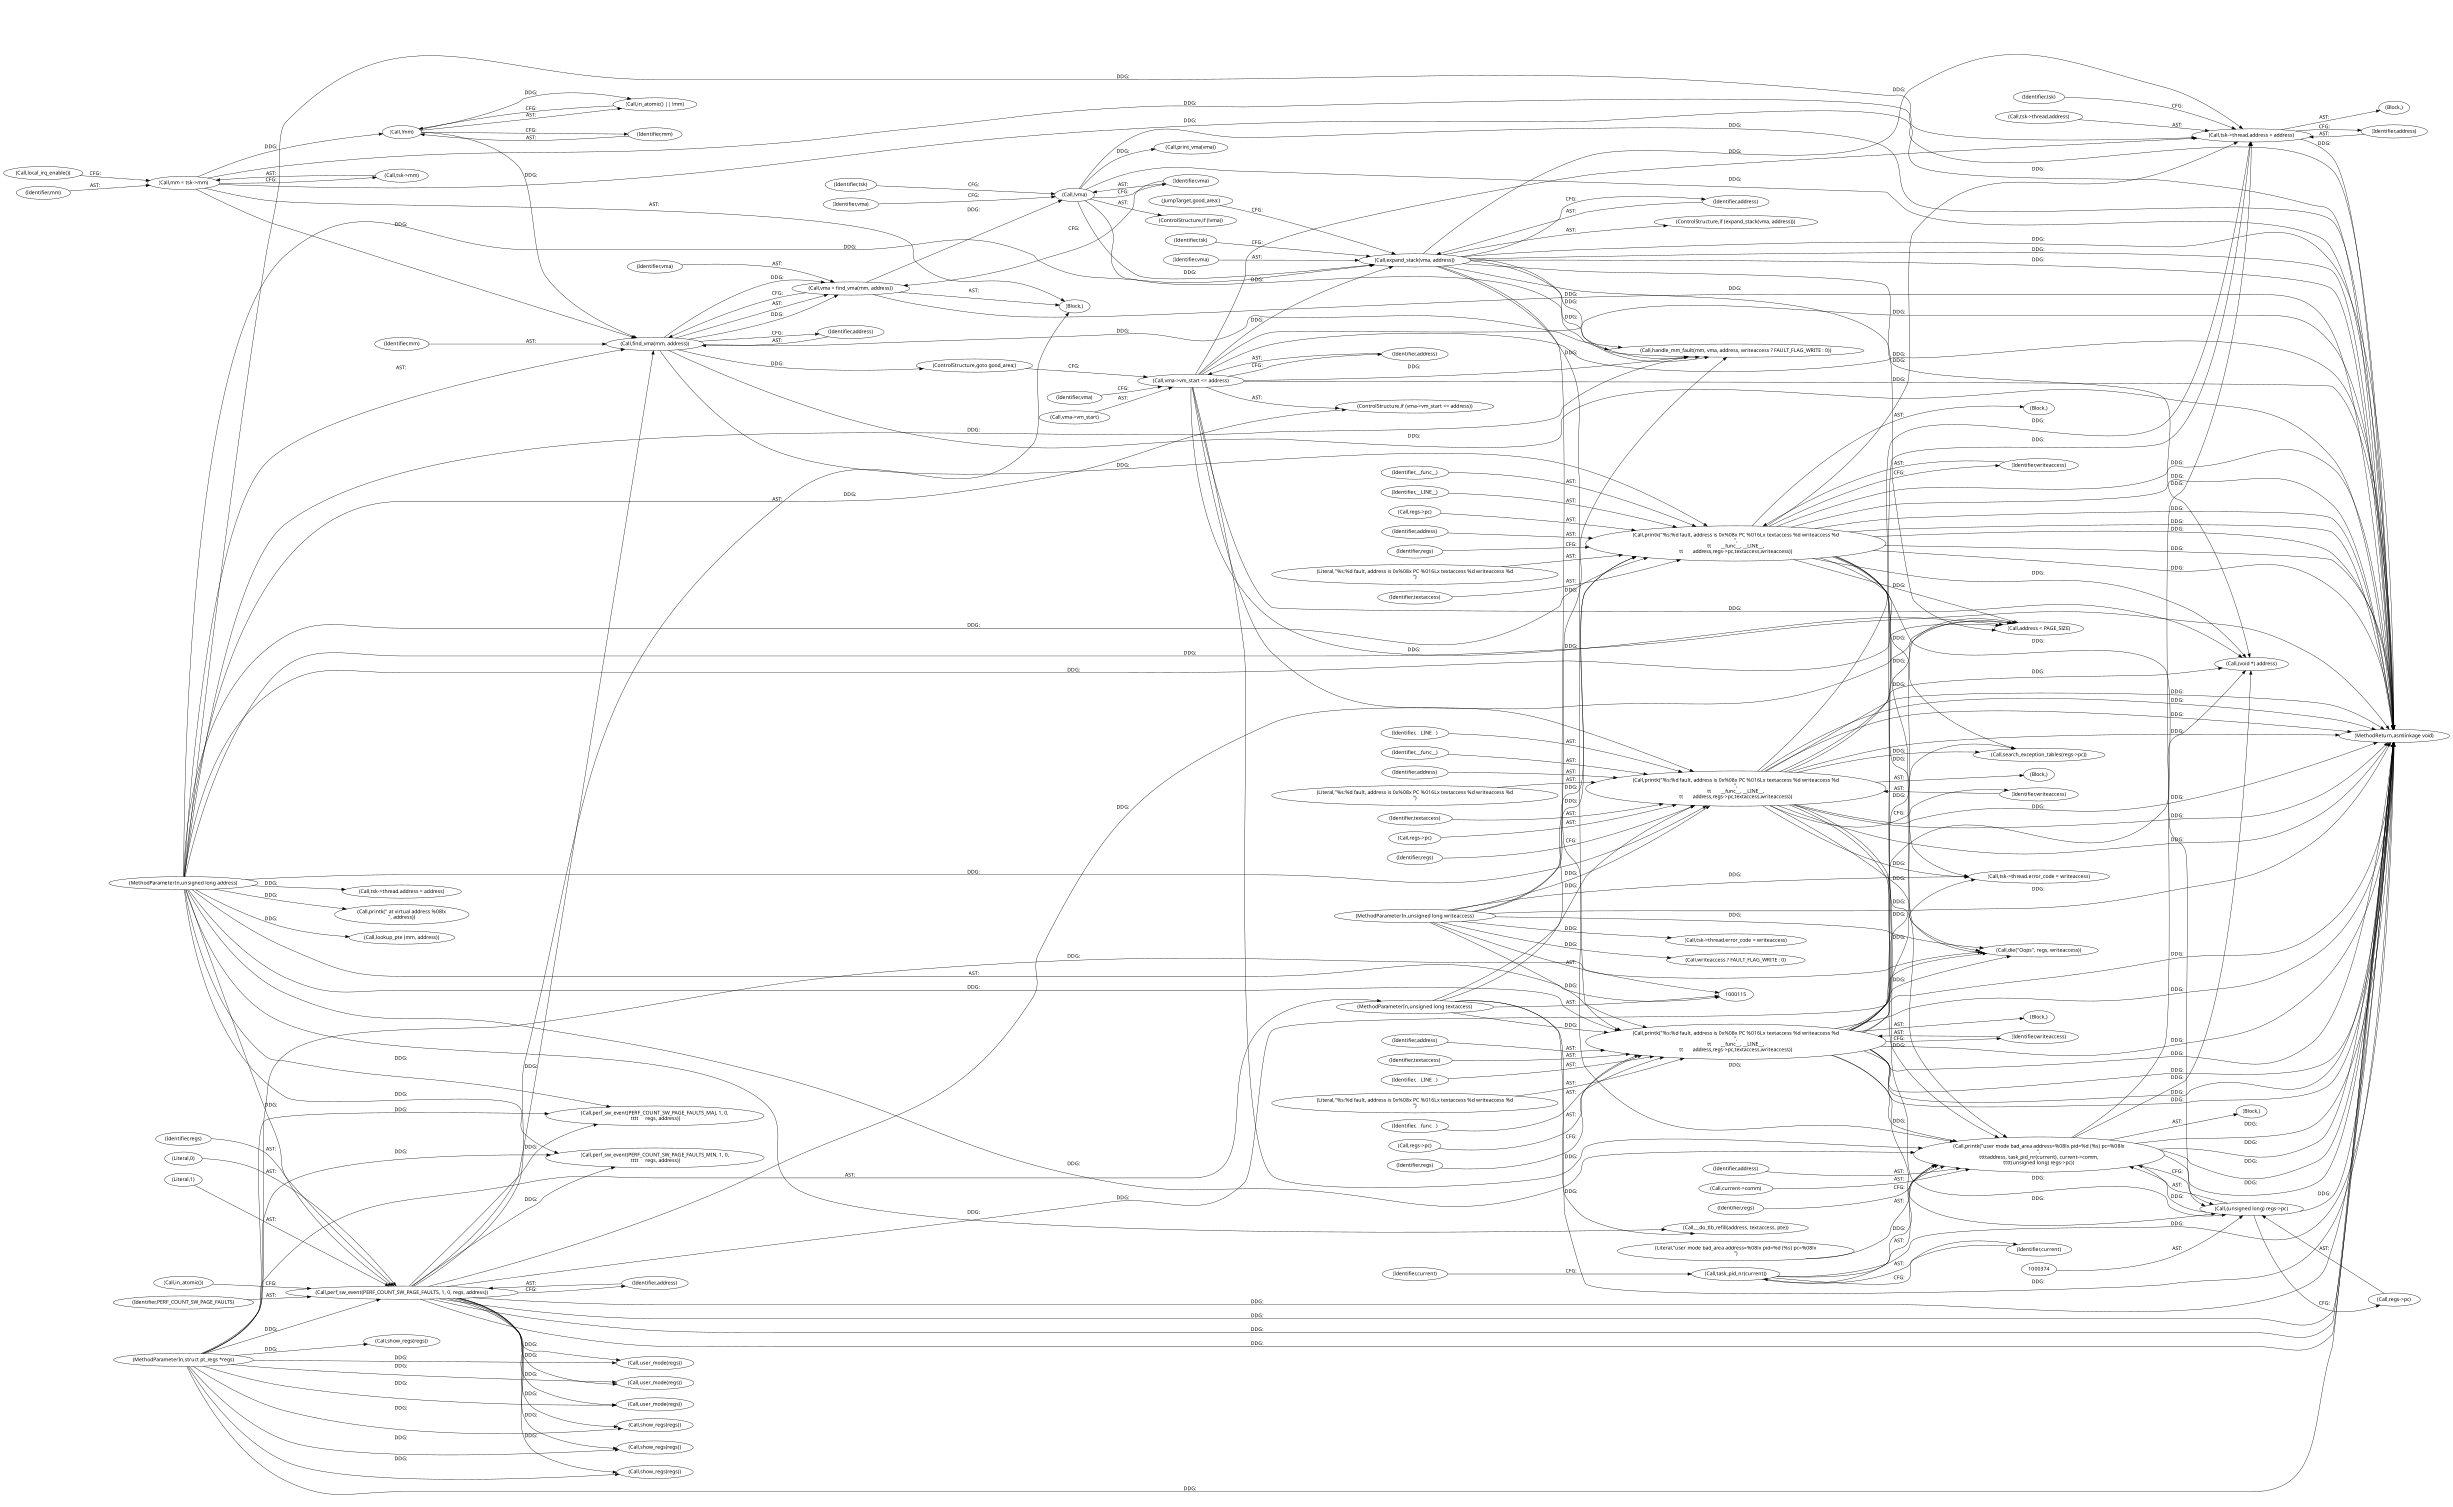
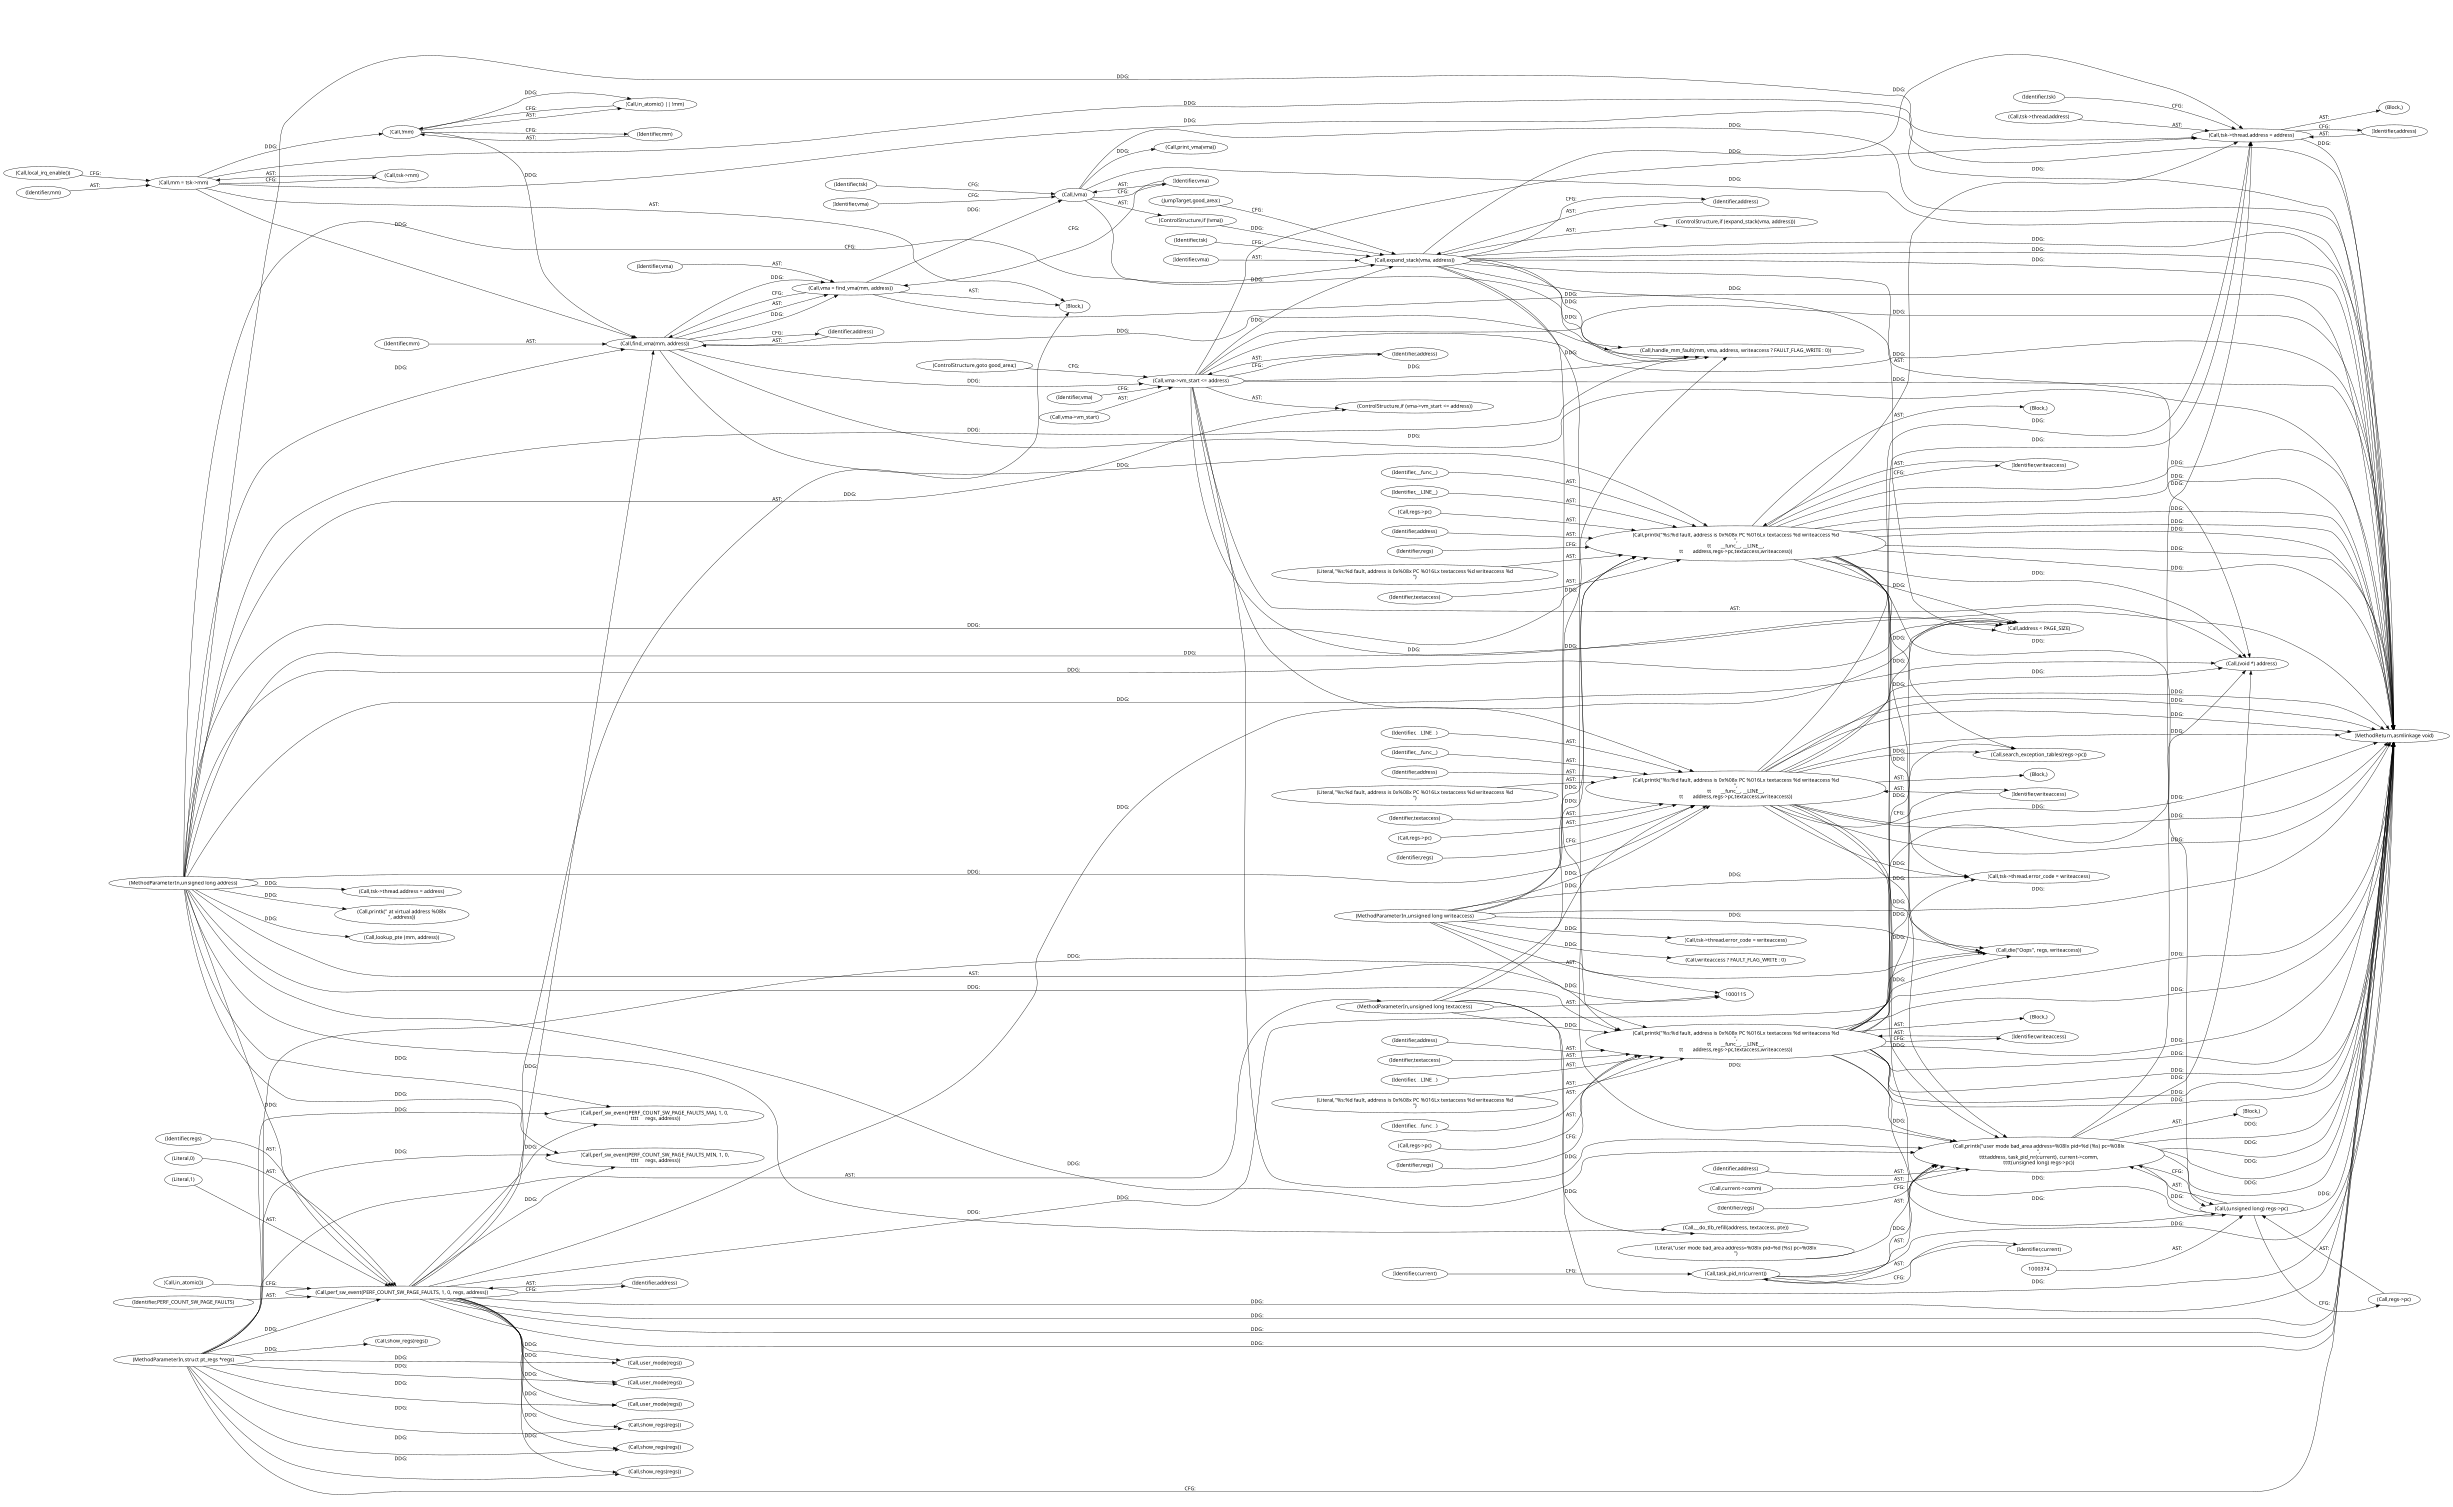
(851, 247) -> (851, 247)
(1205, 278) -> (1300, 240)
(1900, 361) -> (1900, 361)
(402, 368) -> (402, 368)
(798, 369) -> (908, 383)
(1736, 609) -> (1736, 609)
none -> (1164, 702)
(1191, 1489) -> (1191, 1489)
